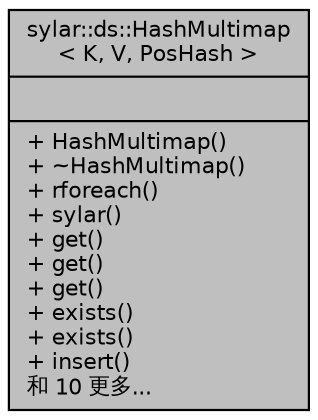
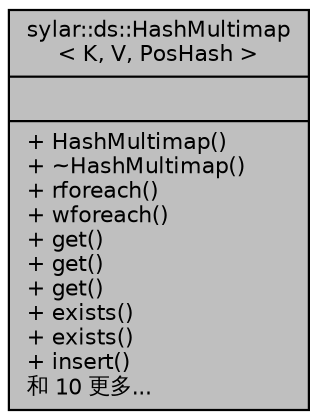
(74, 216) -> (98, 216)
